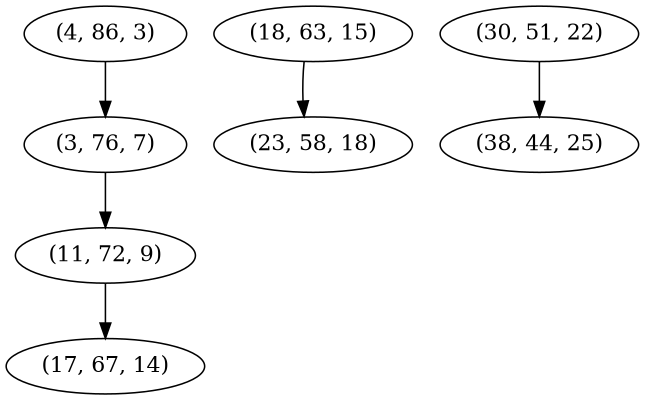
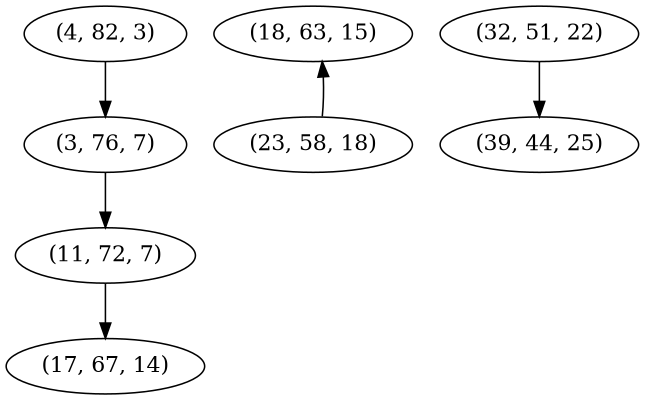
(105, 34) -> (105, 34)
(539, 34) -> (539, 34)
(303, 81) -> (323, 97)
(539, 145) -> (539, 145)
(105, 255) -> (105, 255)
